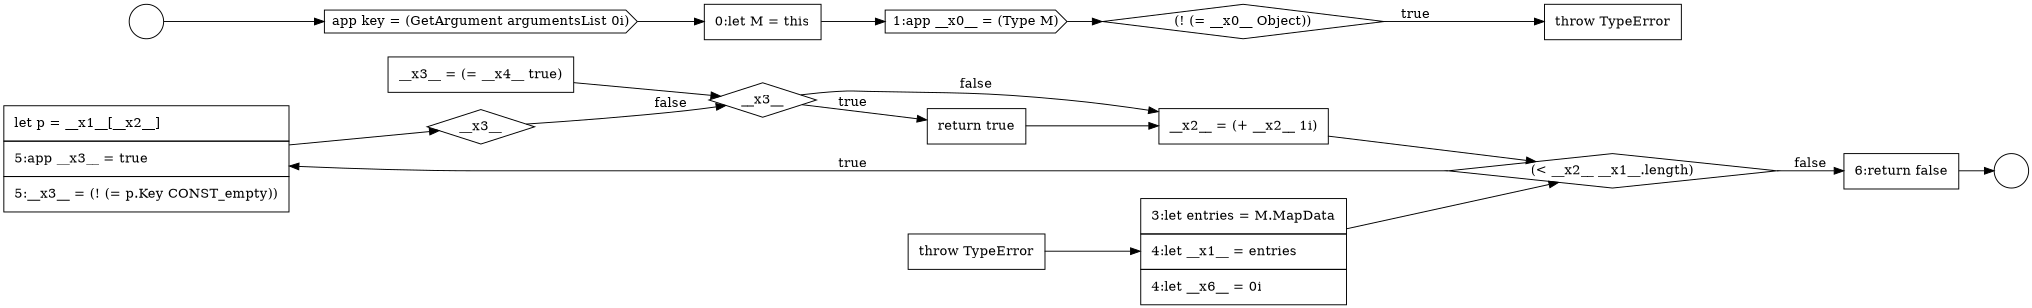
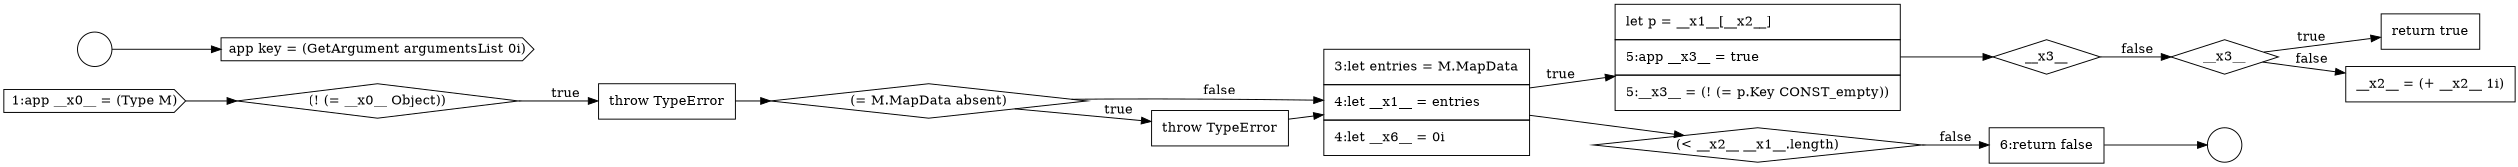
(763, 22) -> none
(481, 74) -> none
none -> (929, 101)
(1087, 126) -> none
(1427, 148) -> none
(873, 171) -> (1567, 83)
